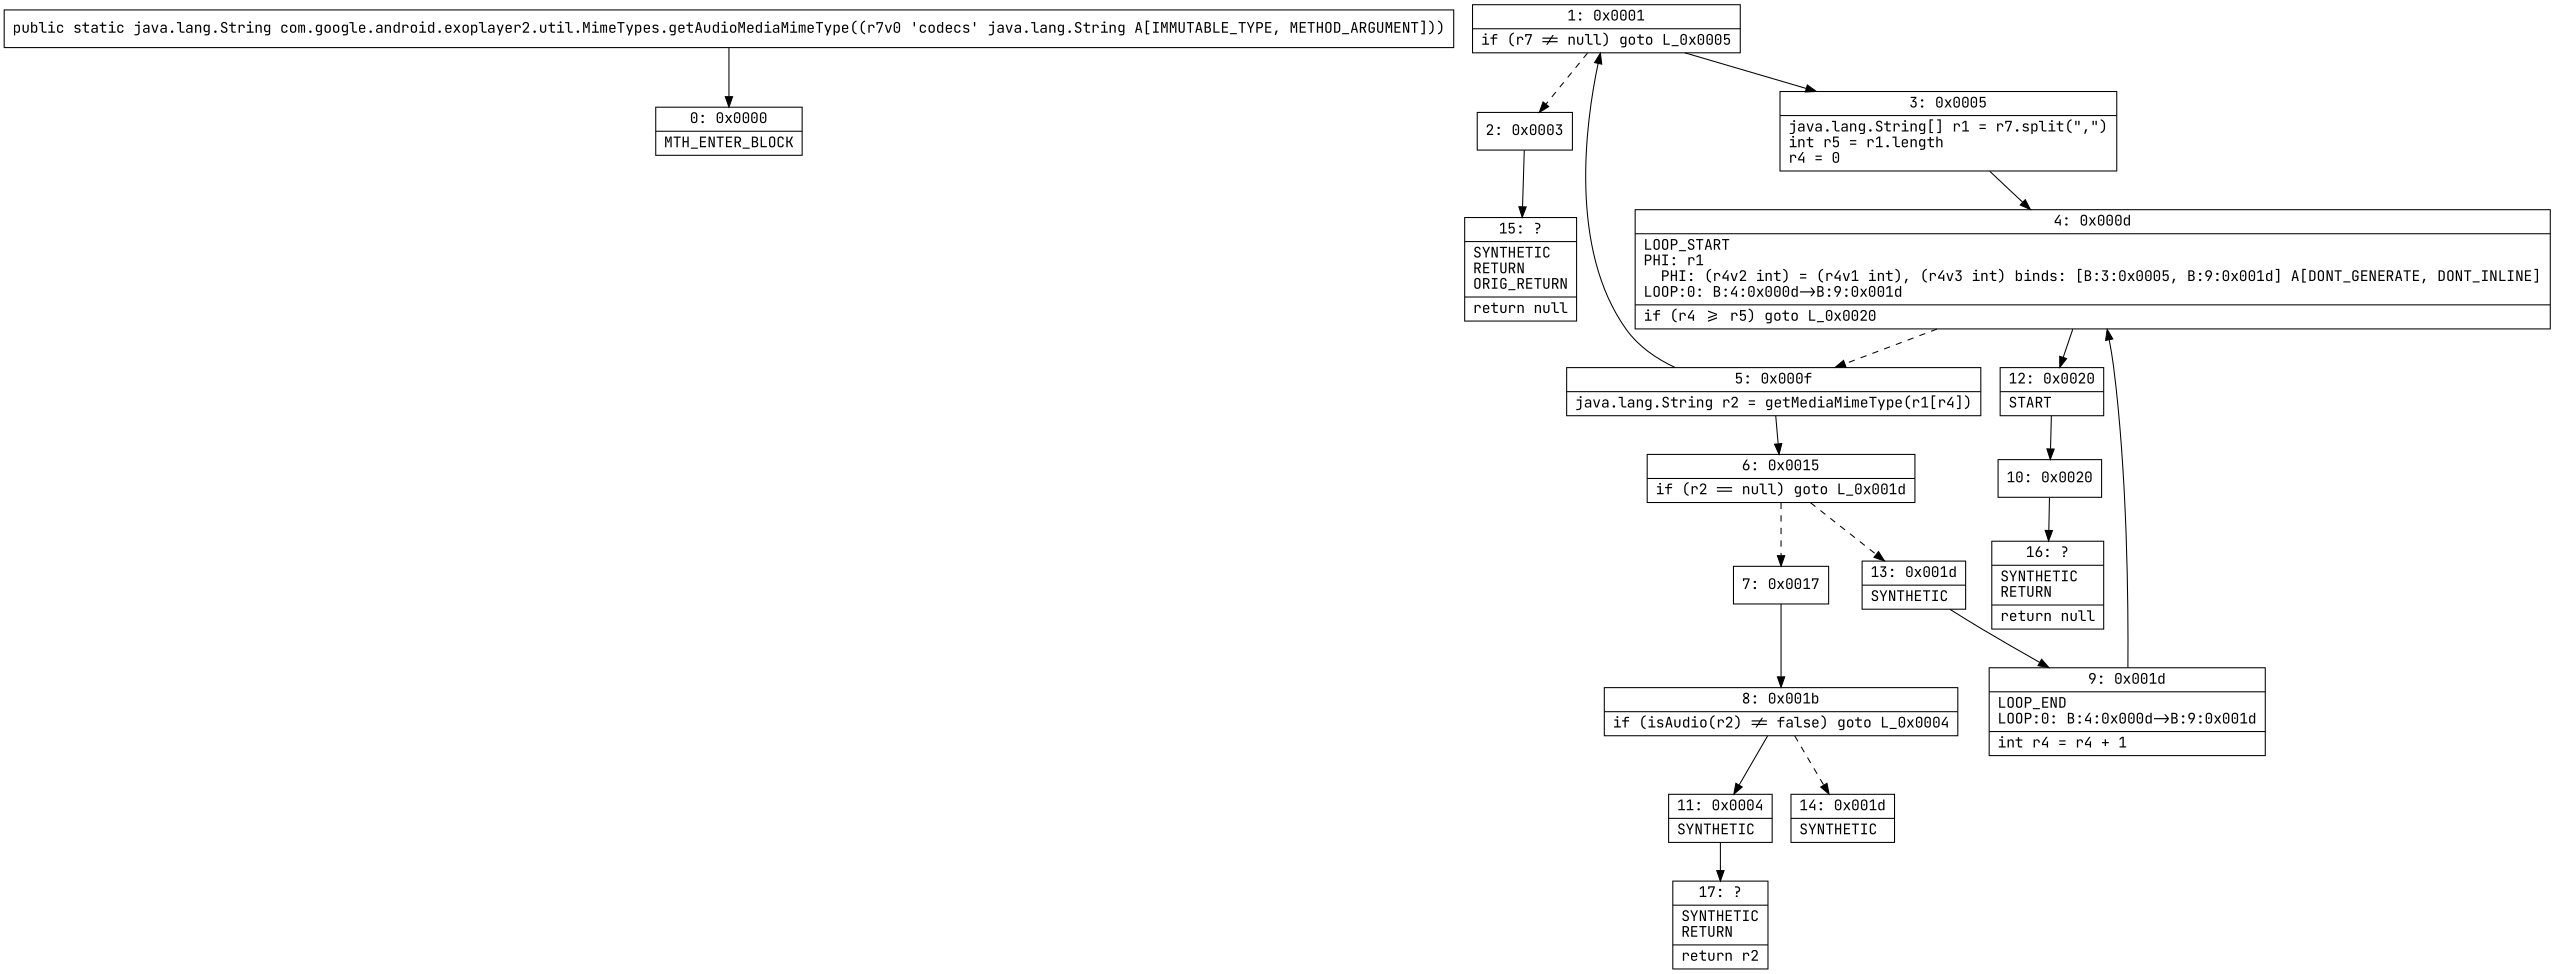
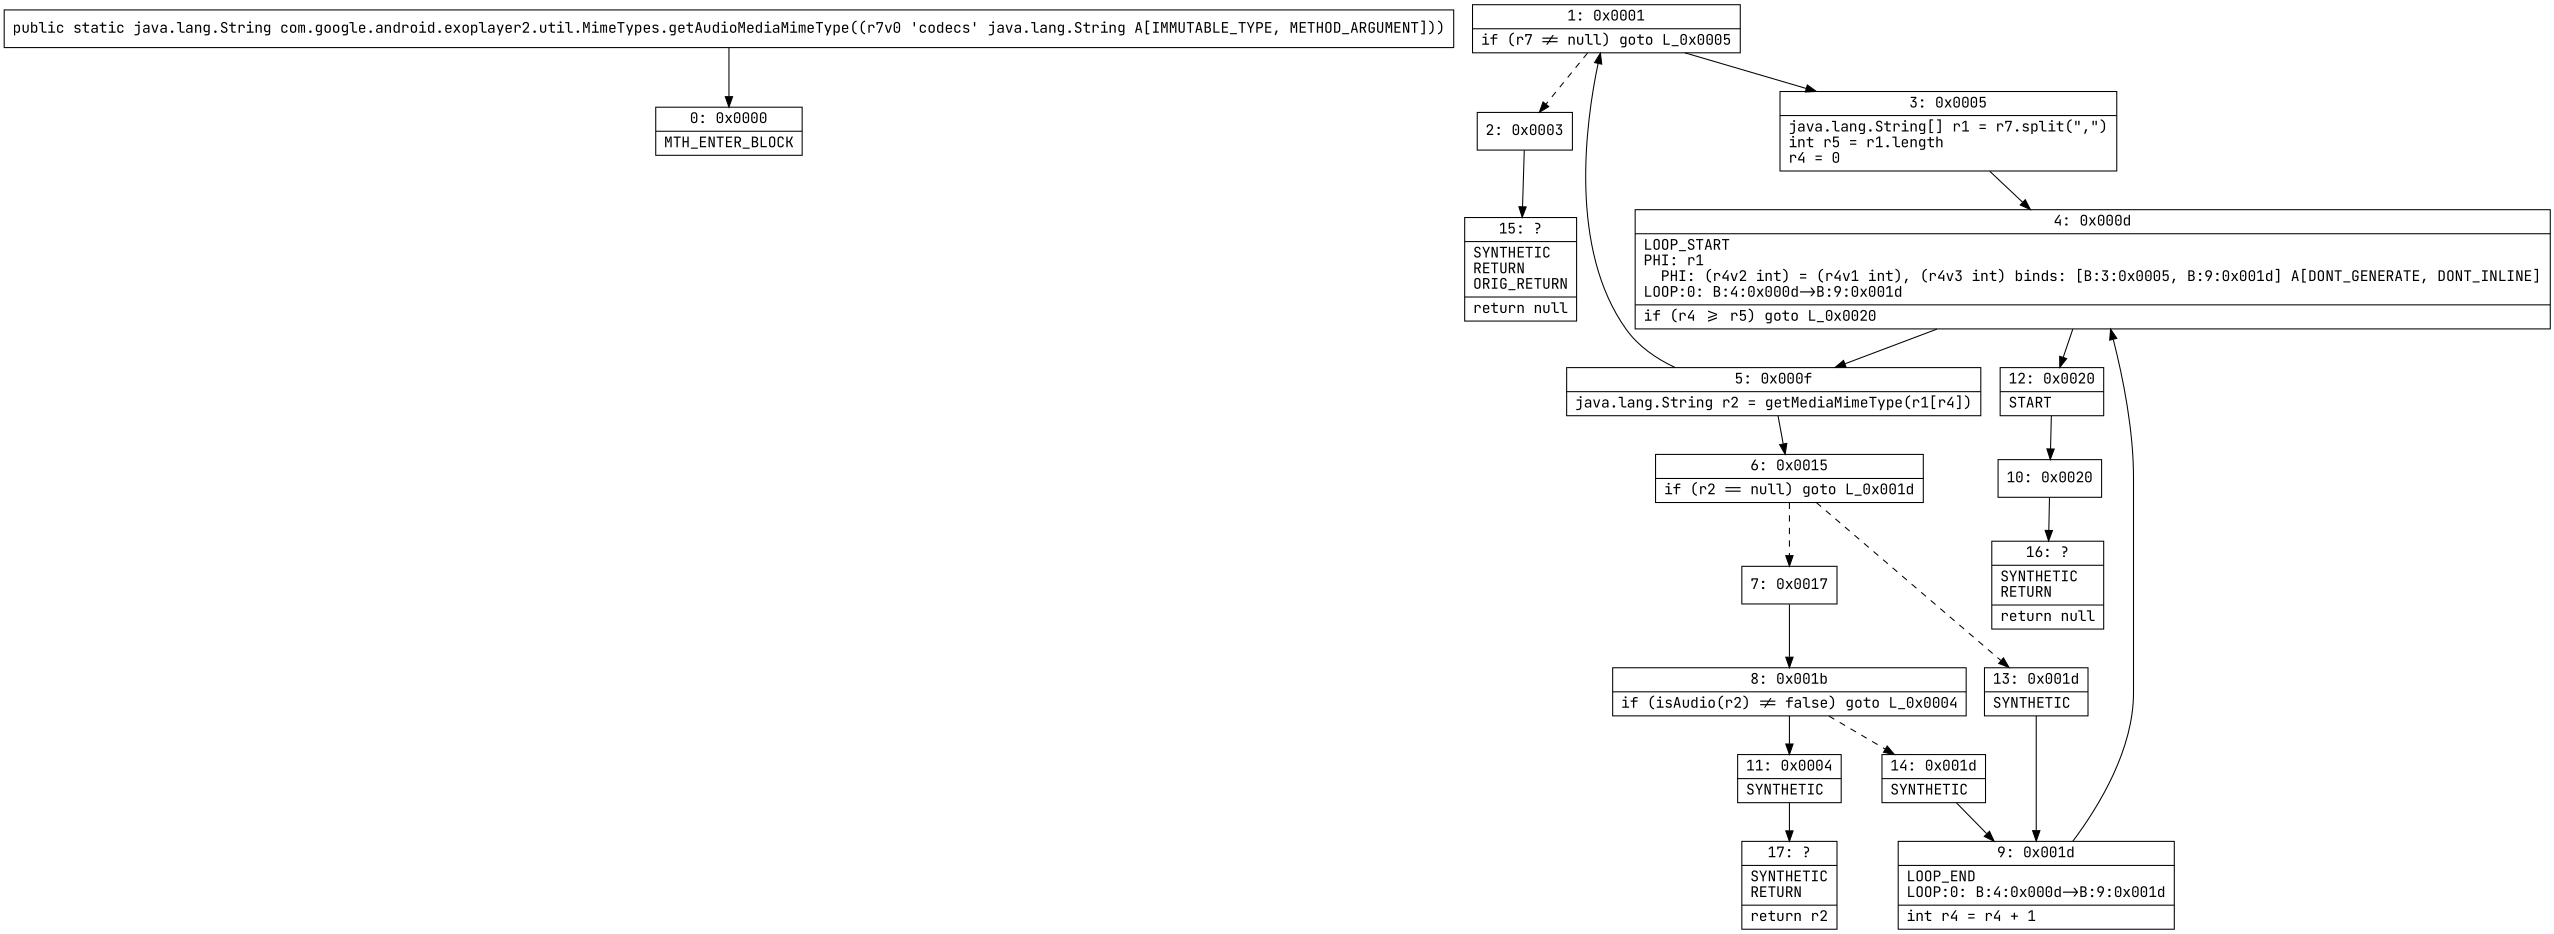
(1891, 346) -> (1891, 346)
none -> (1972, 818)
